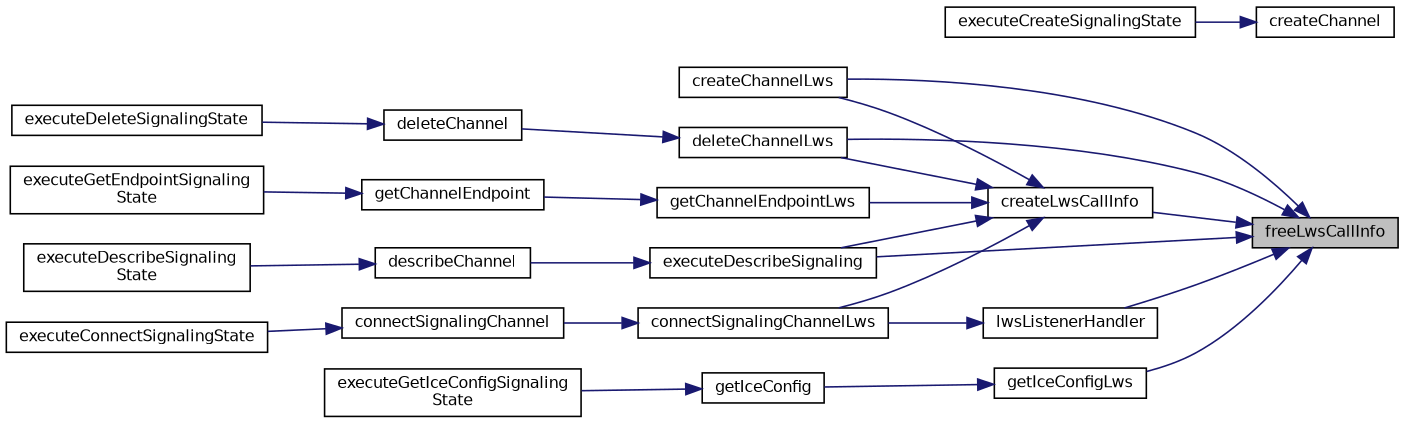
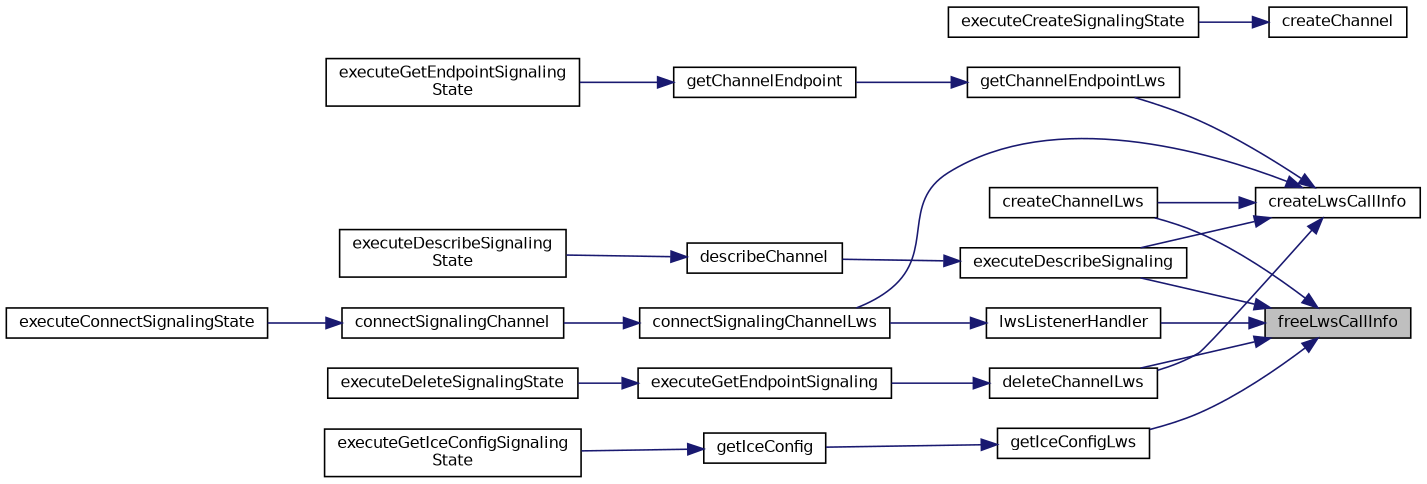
(453, 125) -> (765, 383)
(1194, 217) -> none
